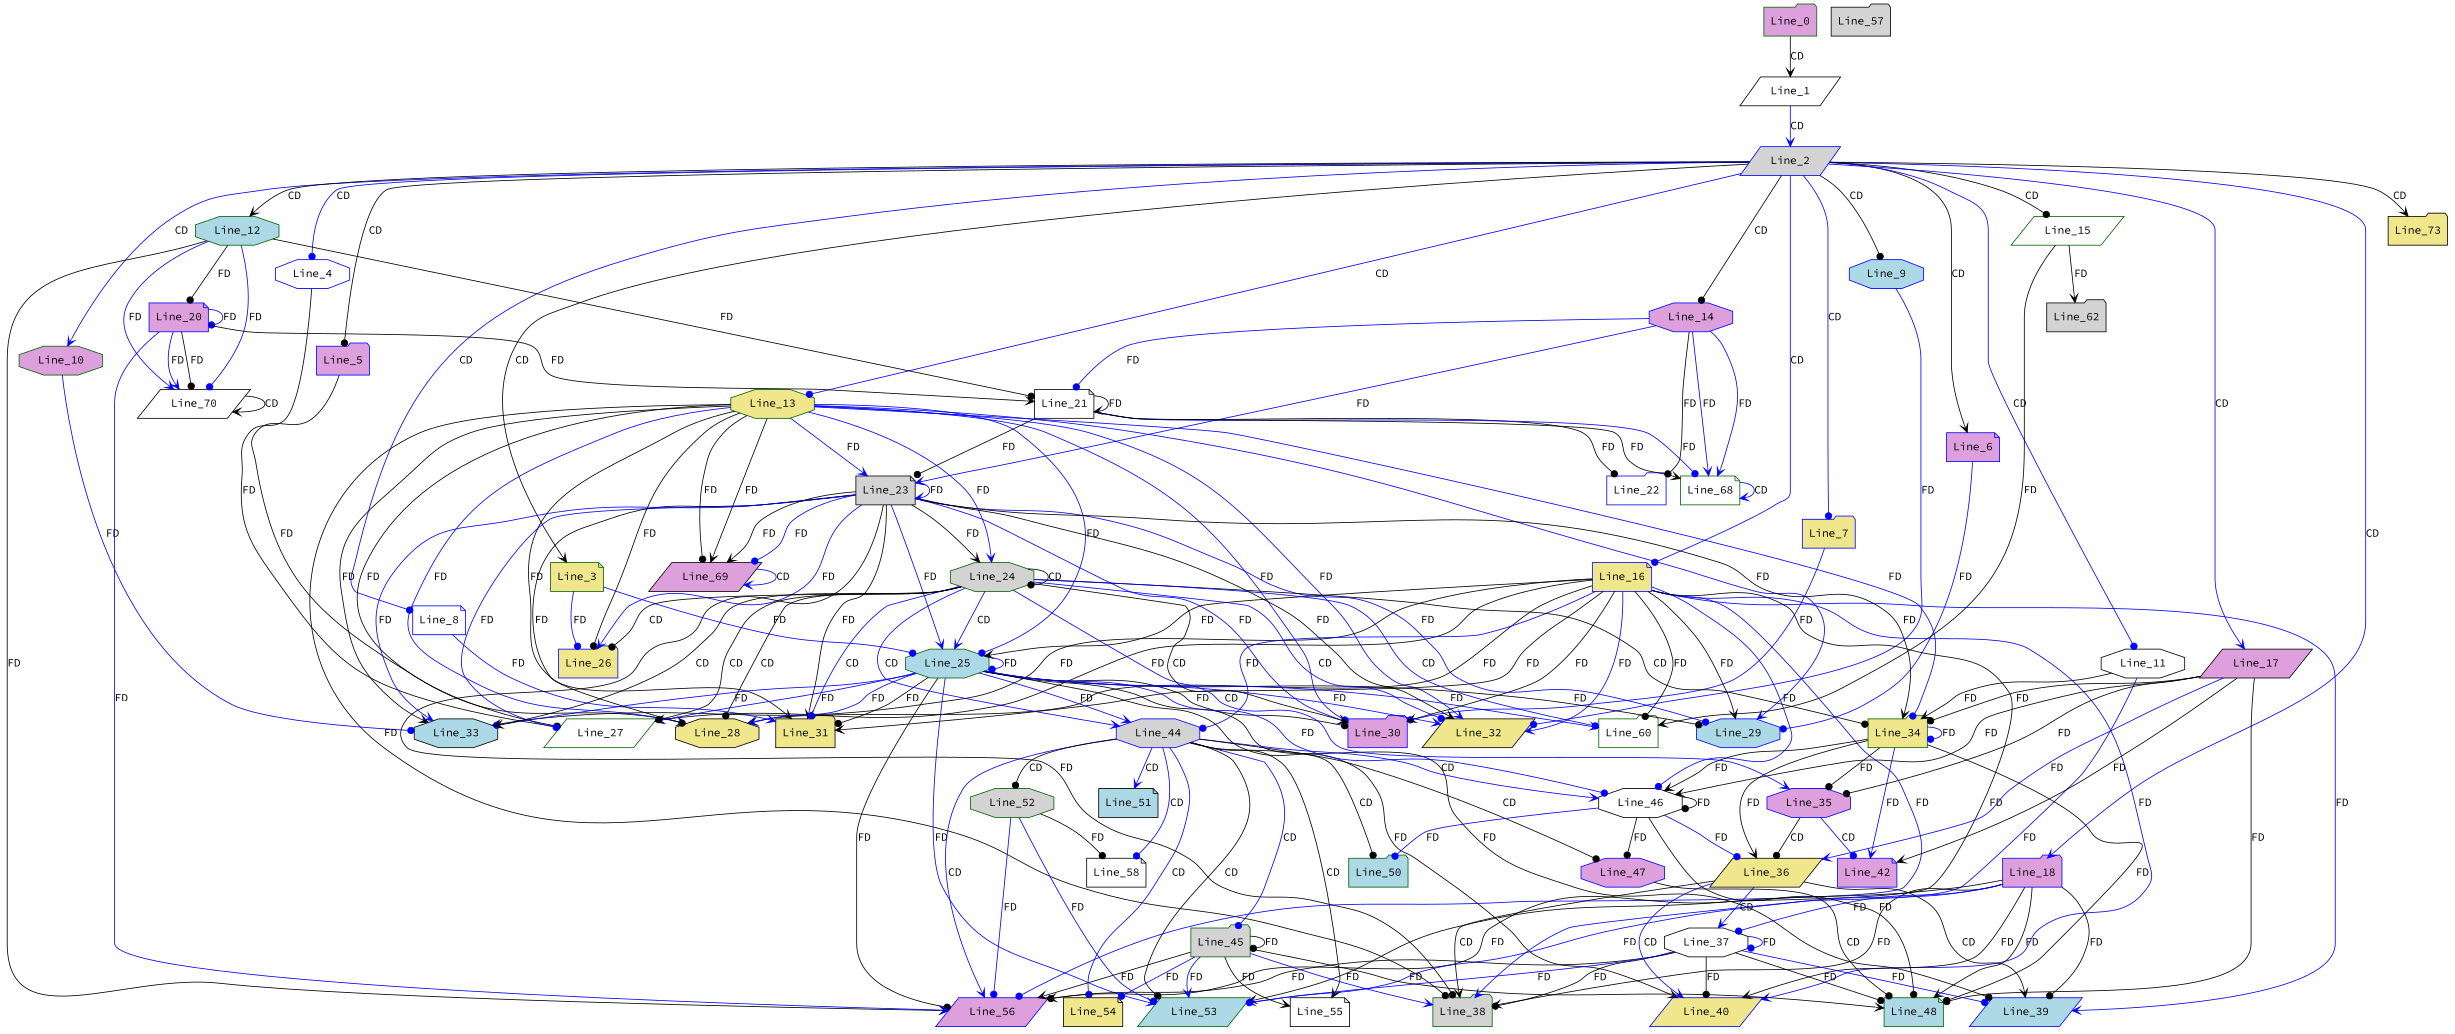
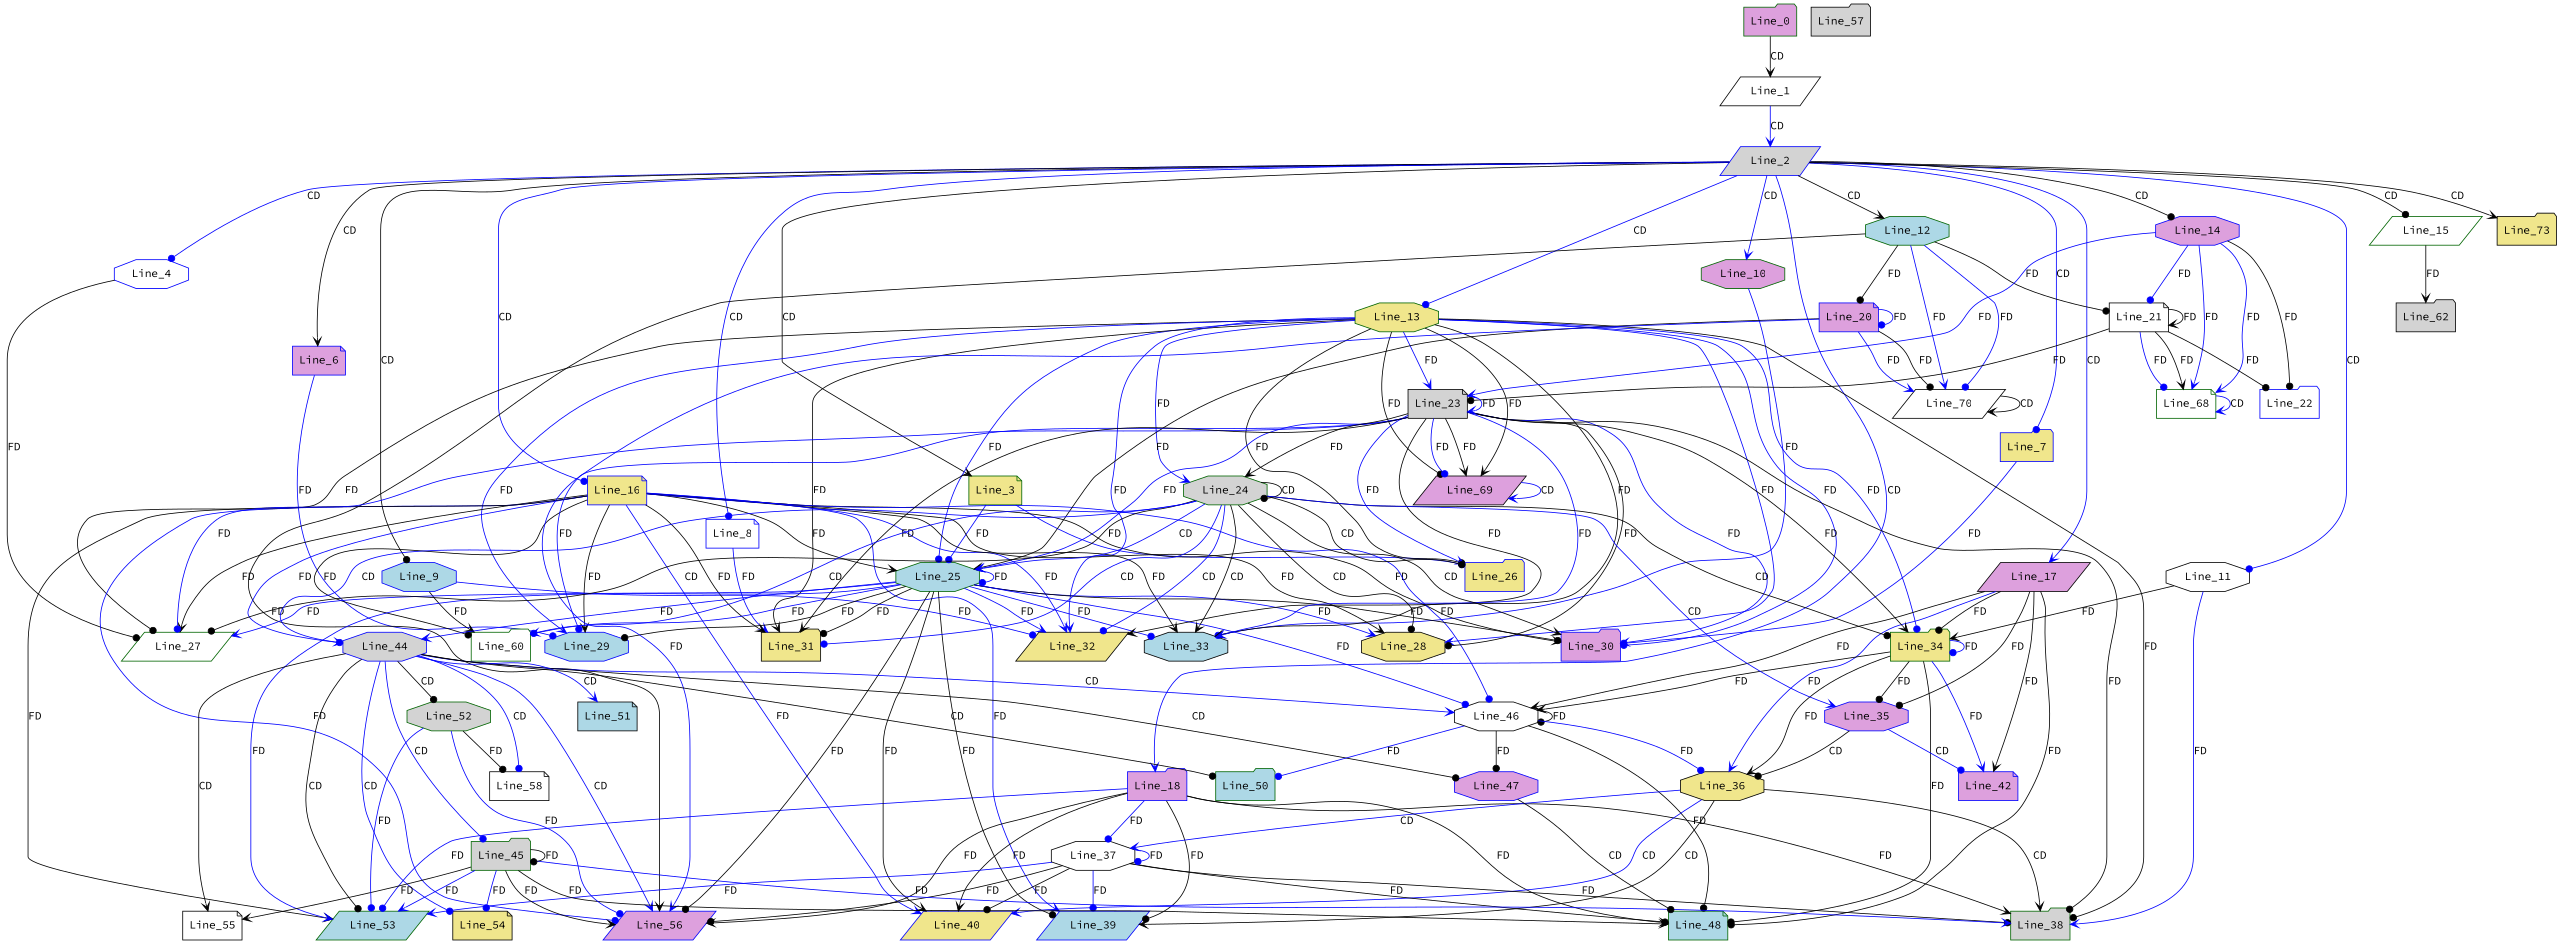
(343, 361) -> none
(608, 384) -> (1367, 356)
(1985, 586) -> (447, 612)
(1766, 873) -> (1722, 786)
